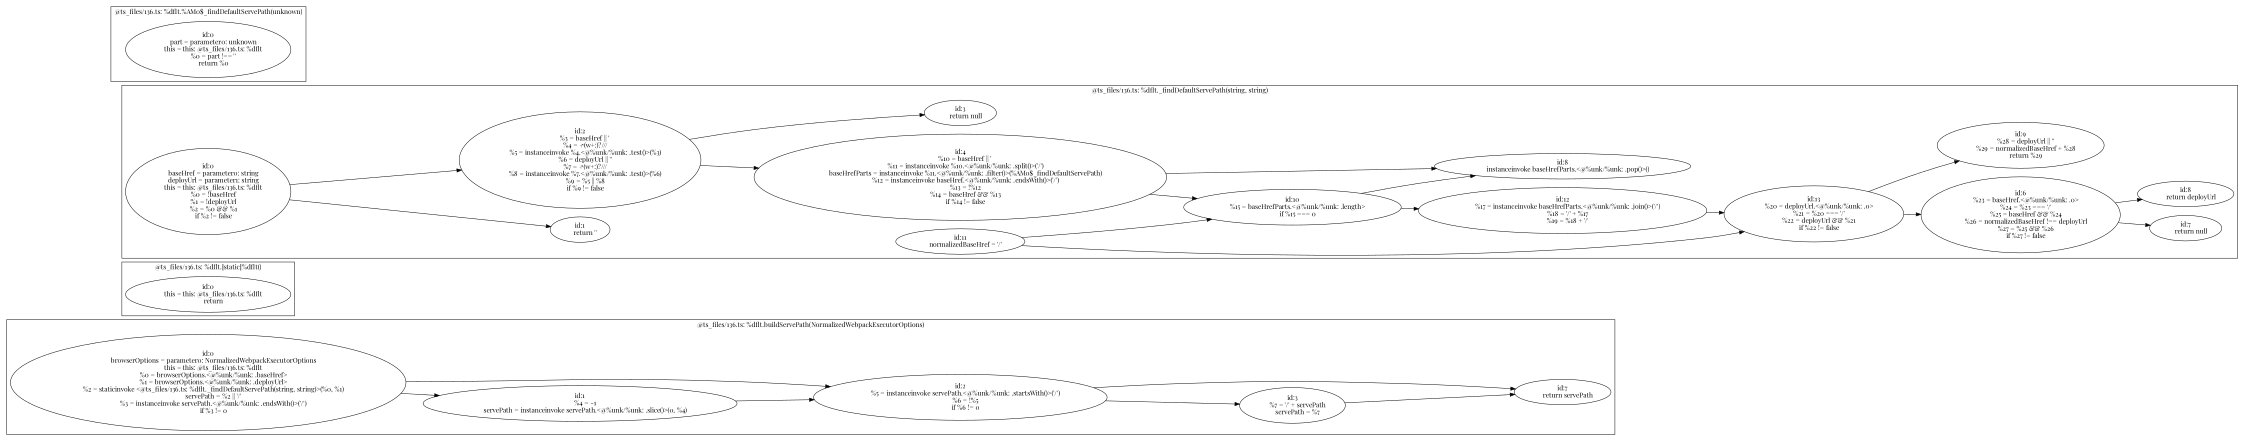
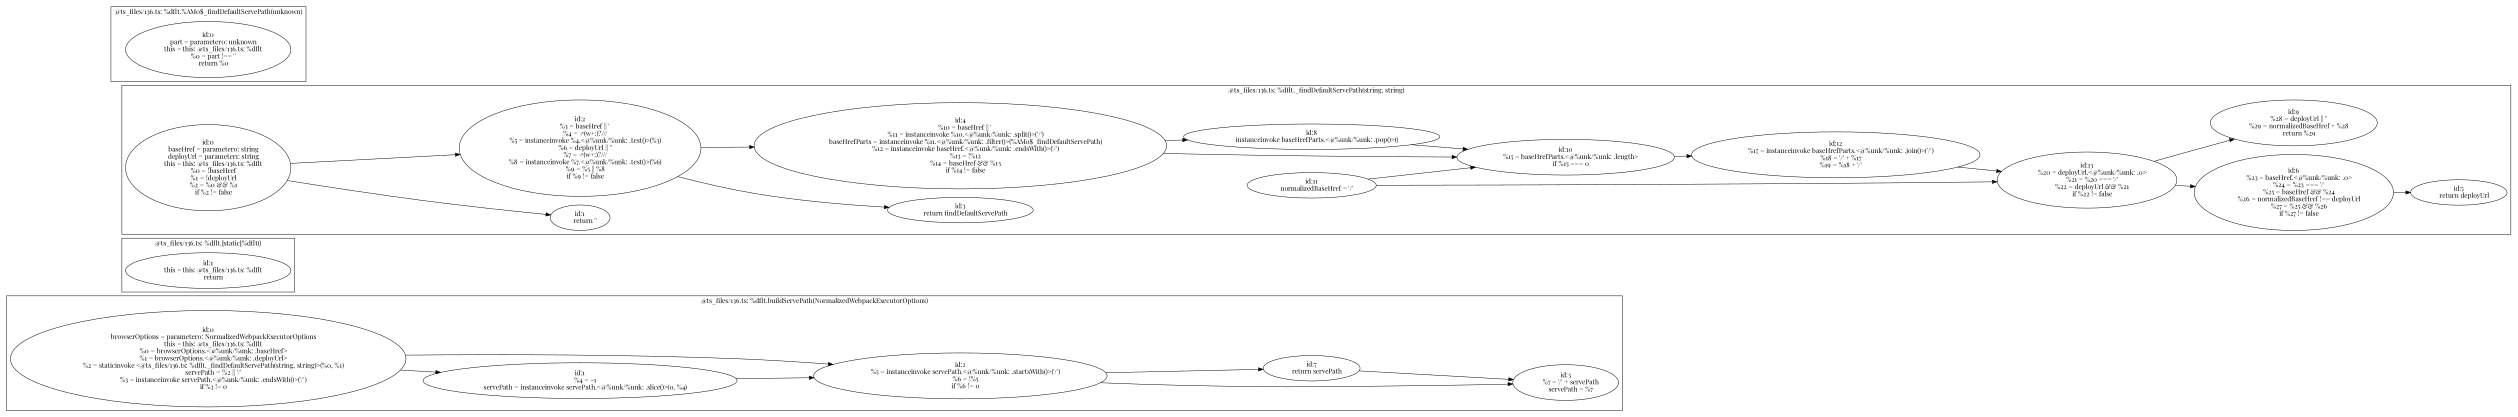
(960, 113) -> (960, 210)
(1416, 184) -> (1437, 147)
(2186, 194) -> (2459, 192)
(2186, 228) -> none
(208, 294) -> (208, 271)
(1427, 399) -> (1434, 375)
